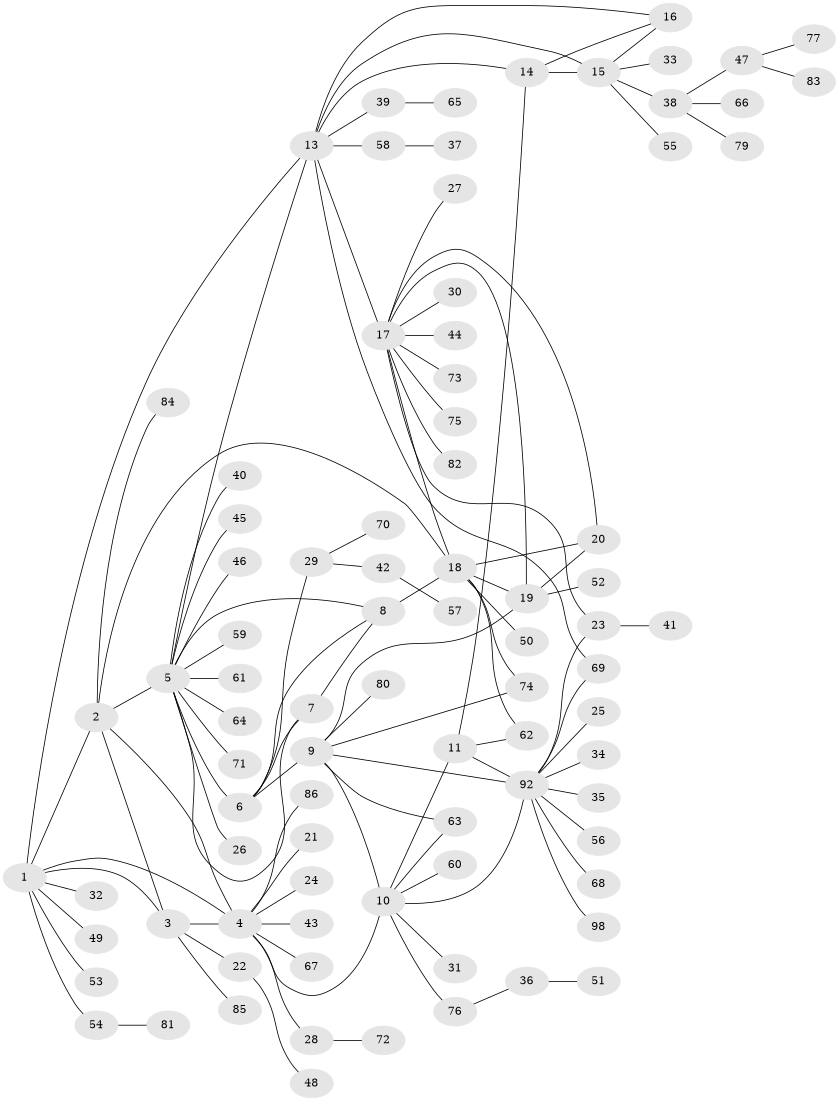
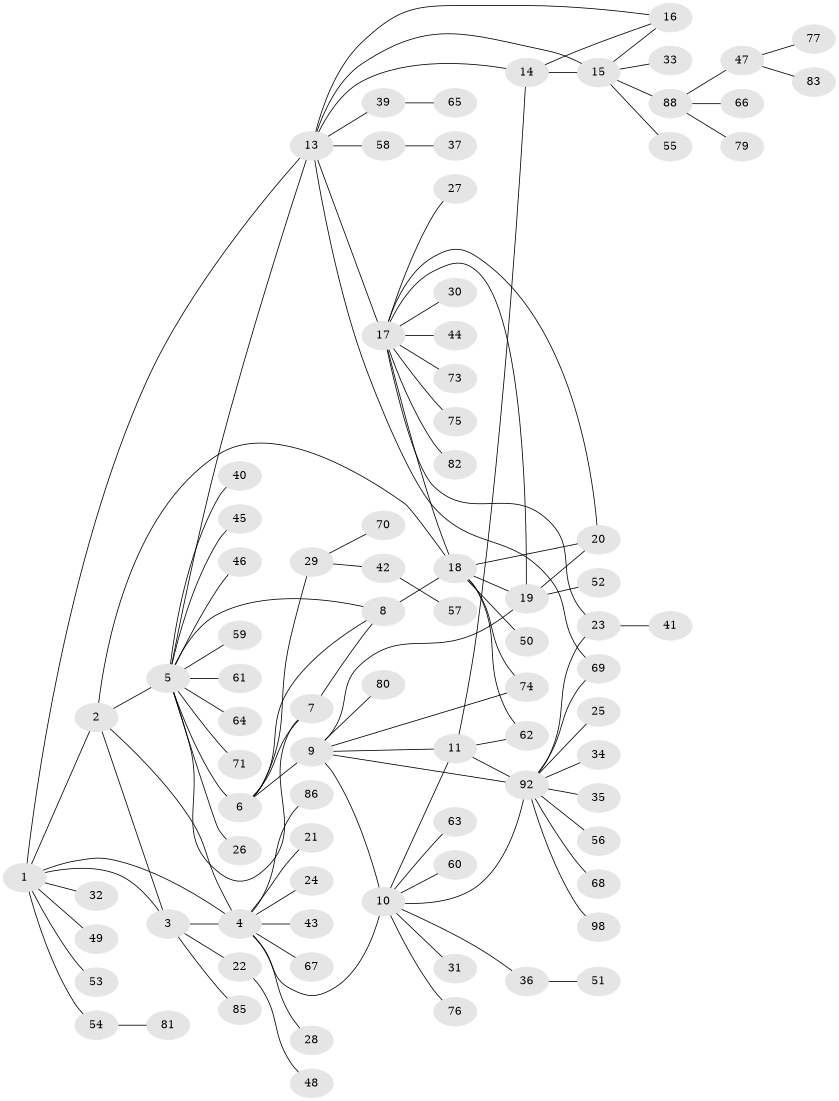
(670, 104) -> (670, 104)
(168, 403) -> none
(374, 802) -> (384, 750)
(491, 997) -> (459, 937)
(383, 1040) -> none
